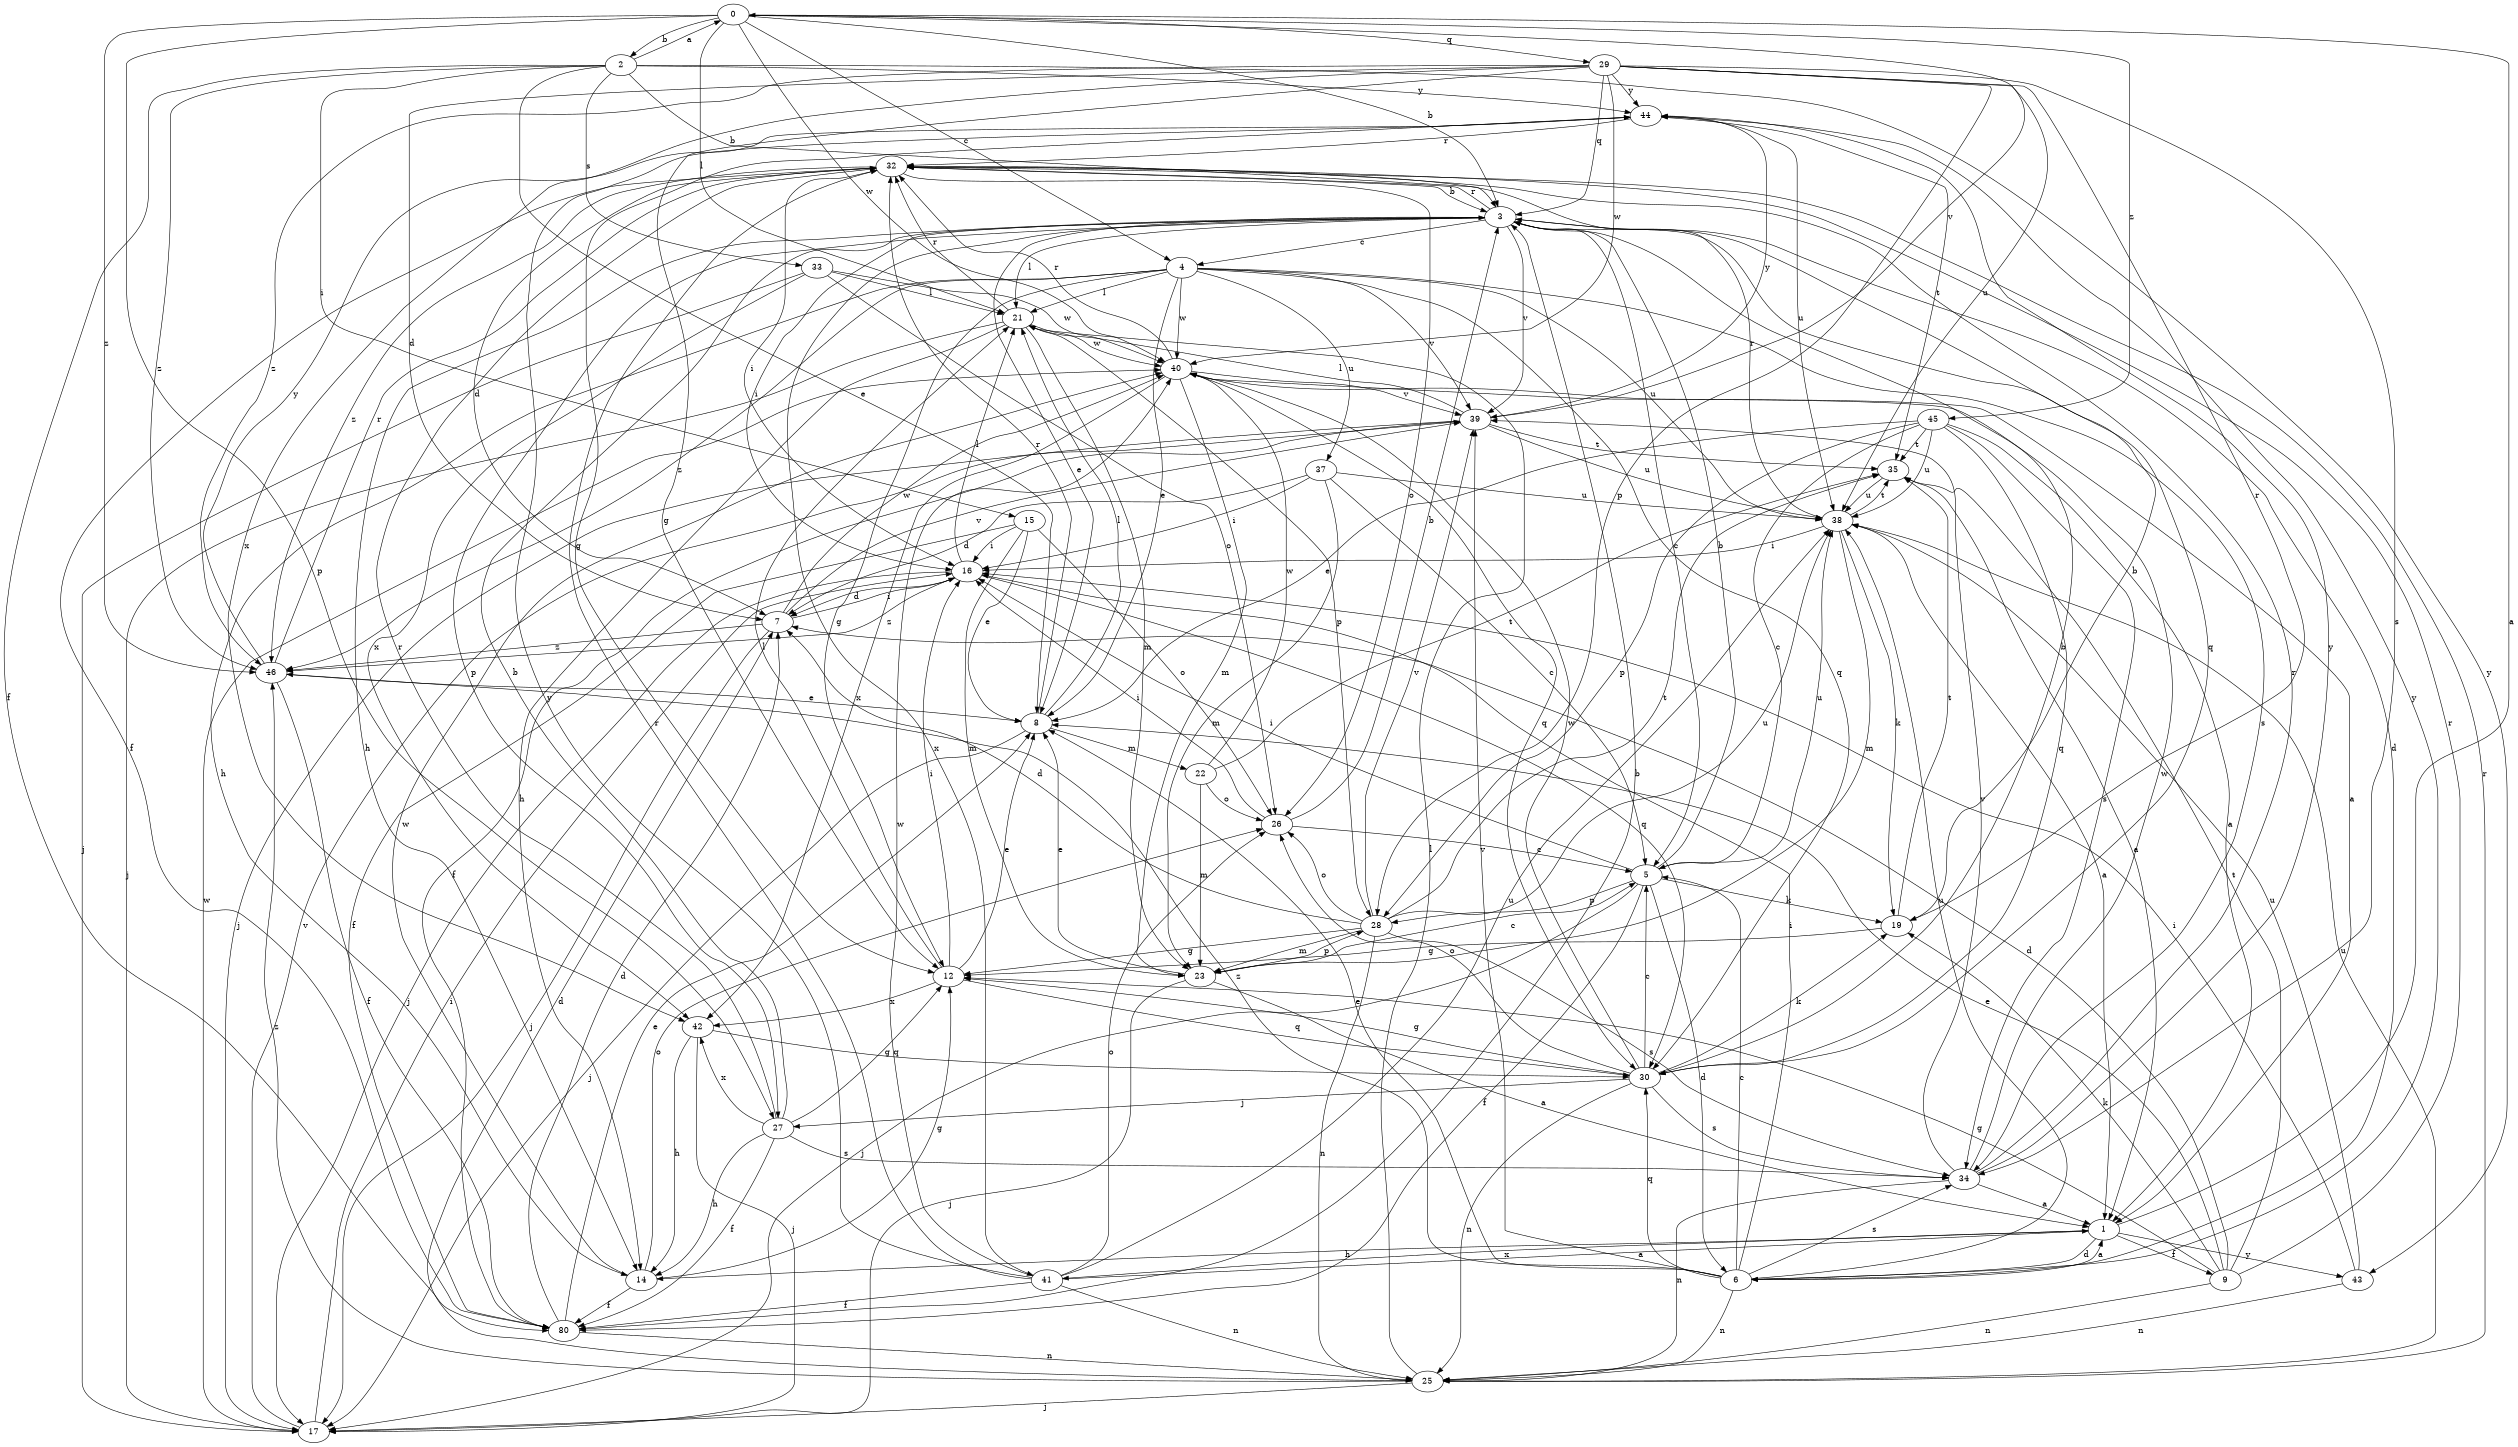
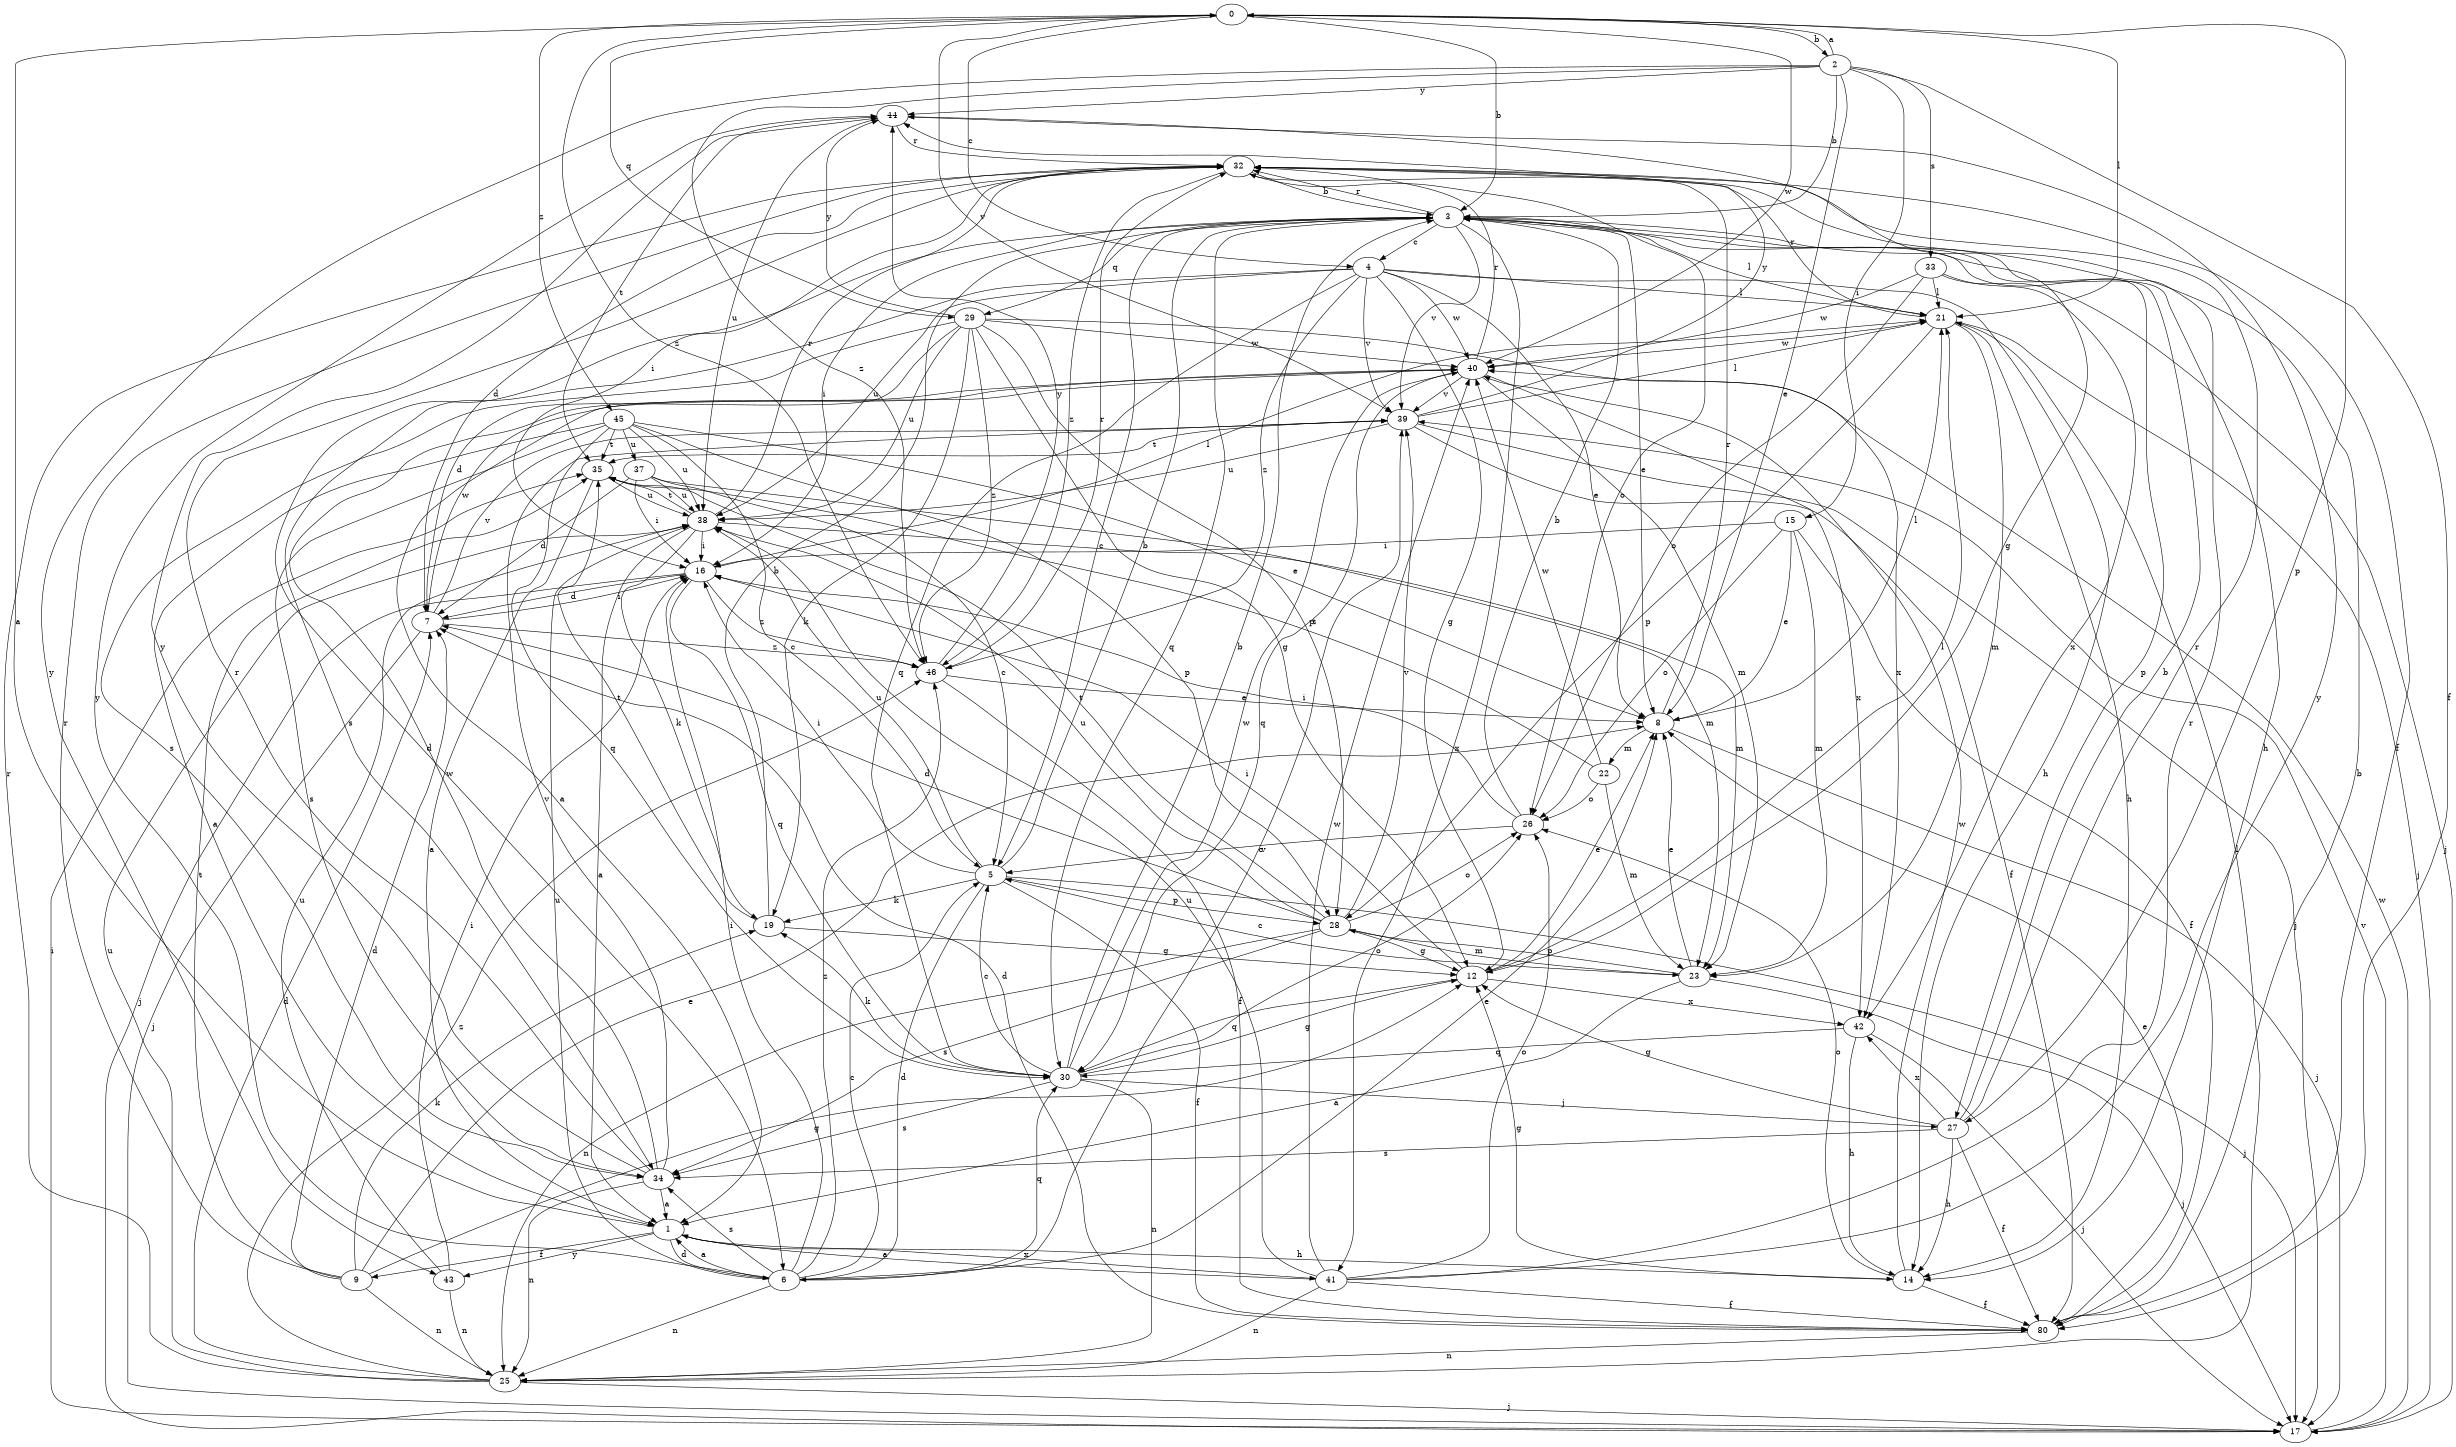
(1591, 169) -> (1133, 241)
(1319, 331) -> (628, 442)
(2257, 496) -> (806, 622)
(515, 899) -> (560, 1421)
